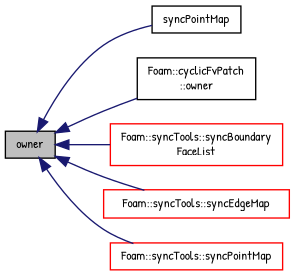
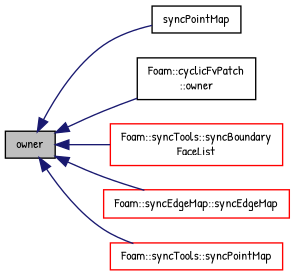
(196, 204) -> (196, 204)
